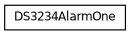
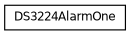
(65, 18) -> (65, 18)
